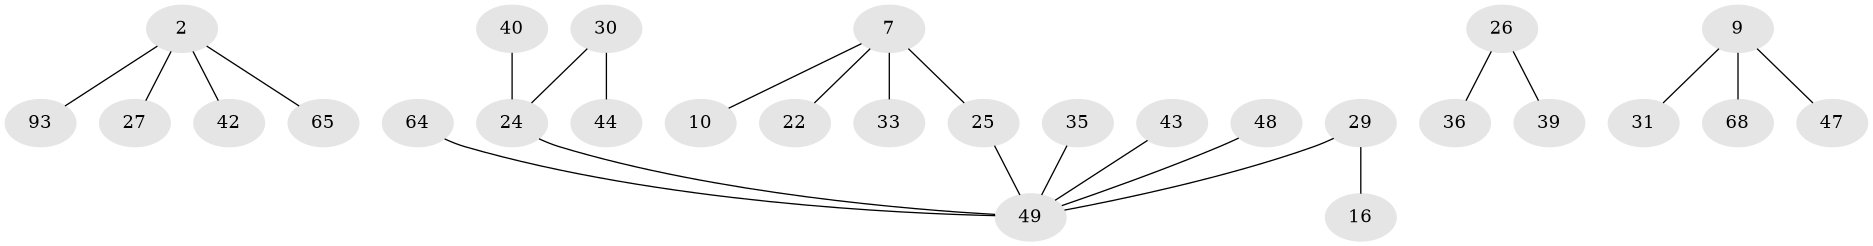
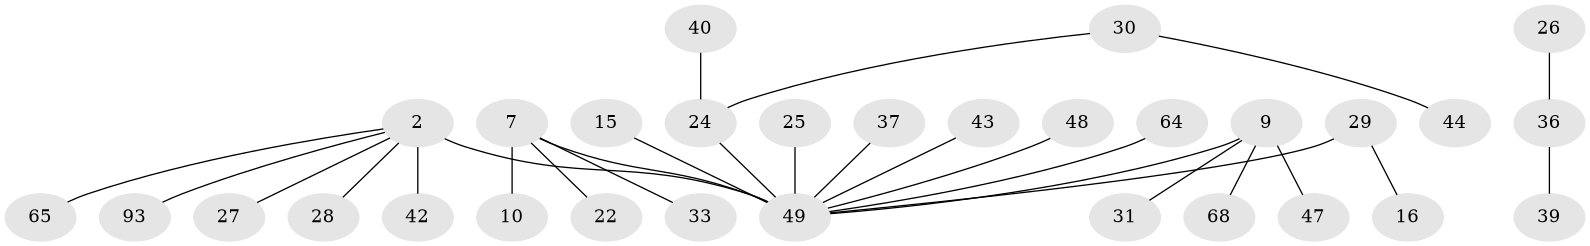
(936, 76) -> (613, 162)
(1526, 76) -> (1549, 170)
none -> (606, 123)
(1078, 123) -> (889, 123)
none -> (582, 169)
none -> (1119, 173)
none -> (324, 217)
